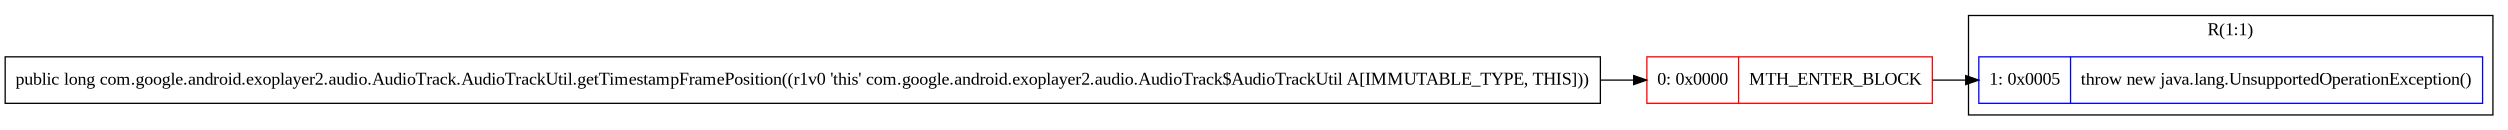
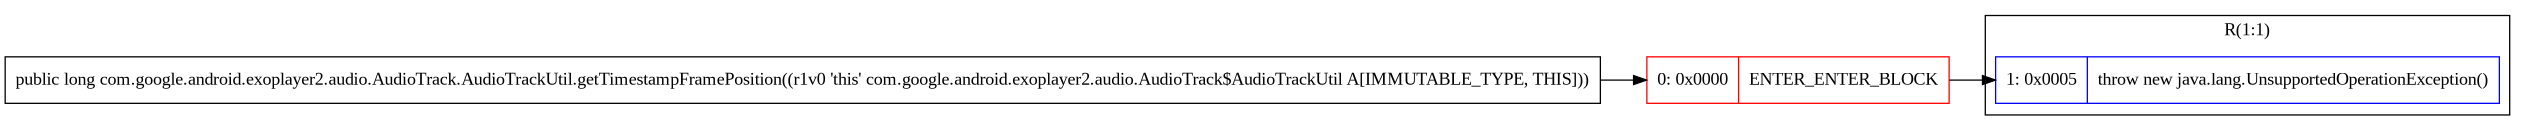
(1835, 79) -> (1844, 79)
